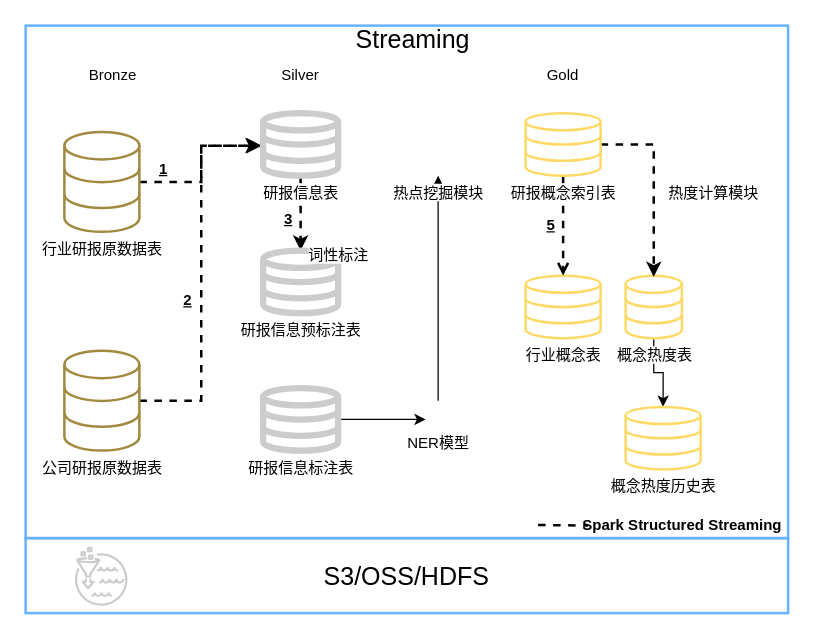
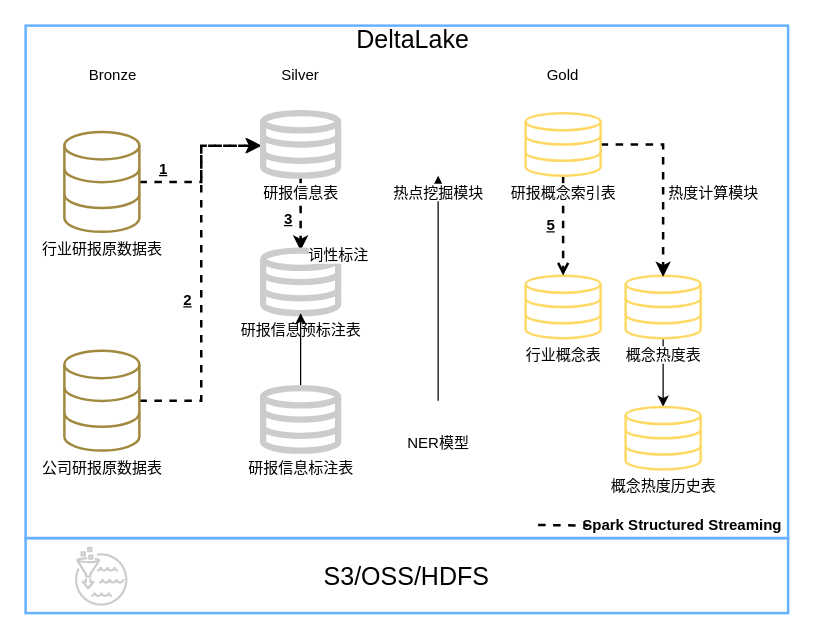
(413, 38) -> (413, 38)
(654, 307) -> (663, 307)
(378, 419) -> (301, 354)
